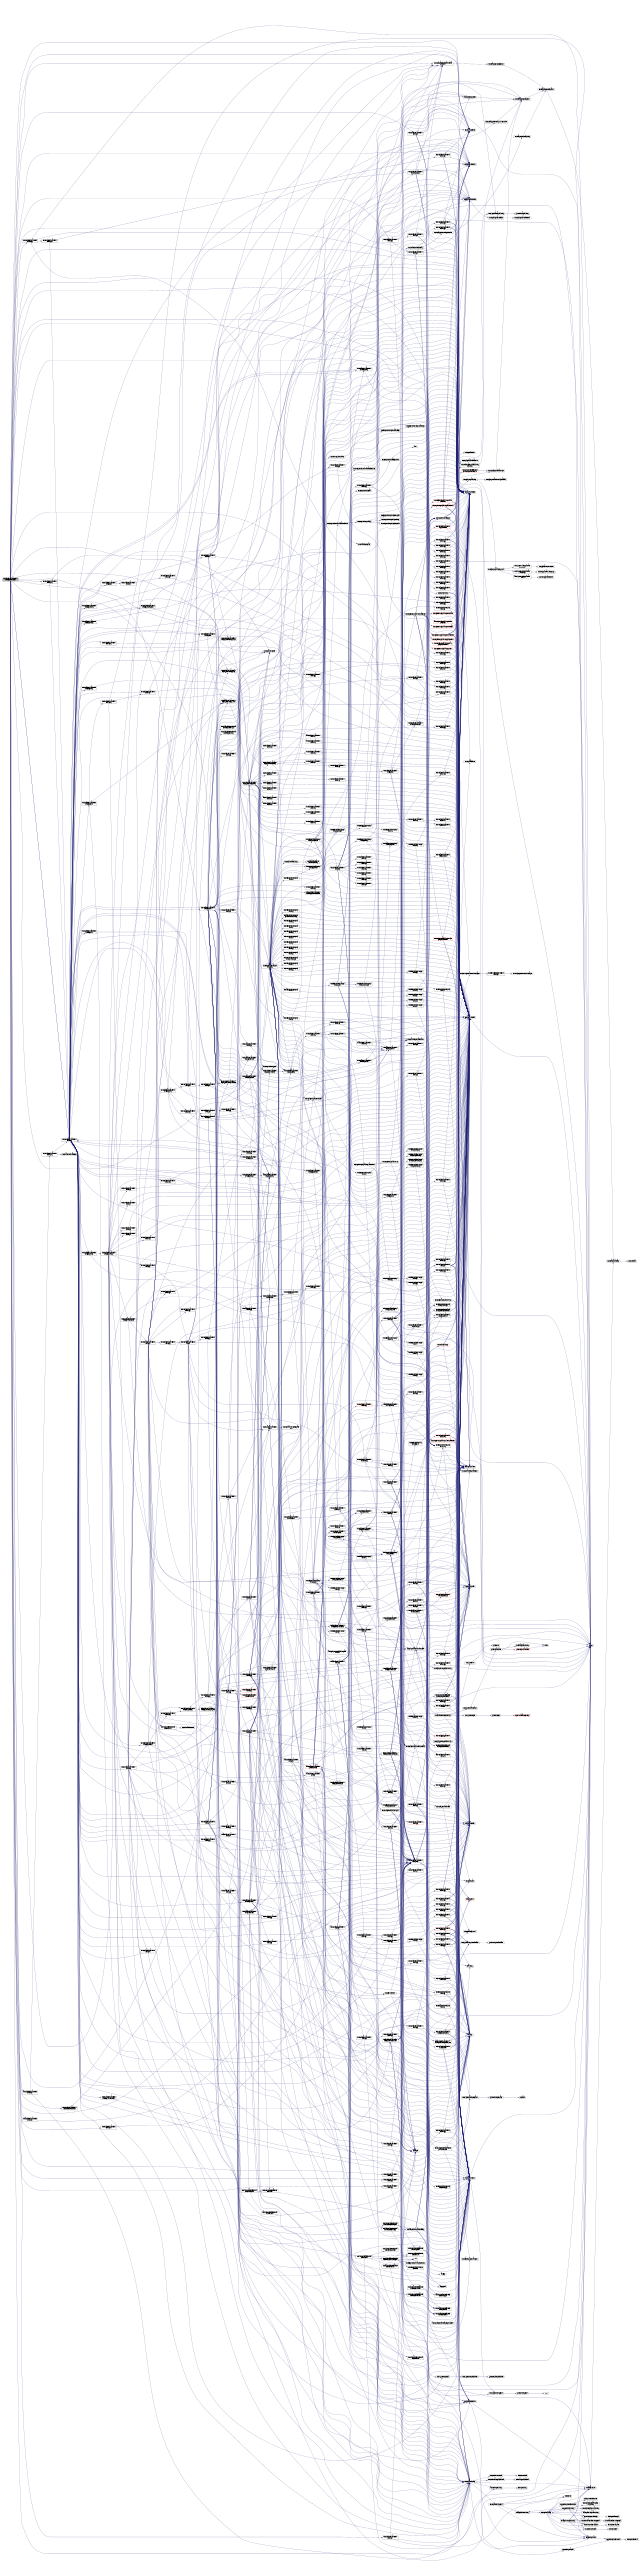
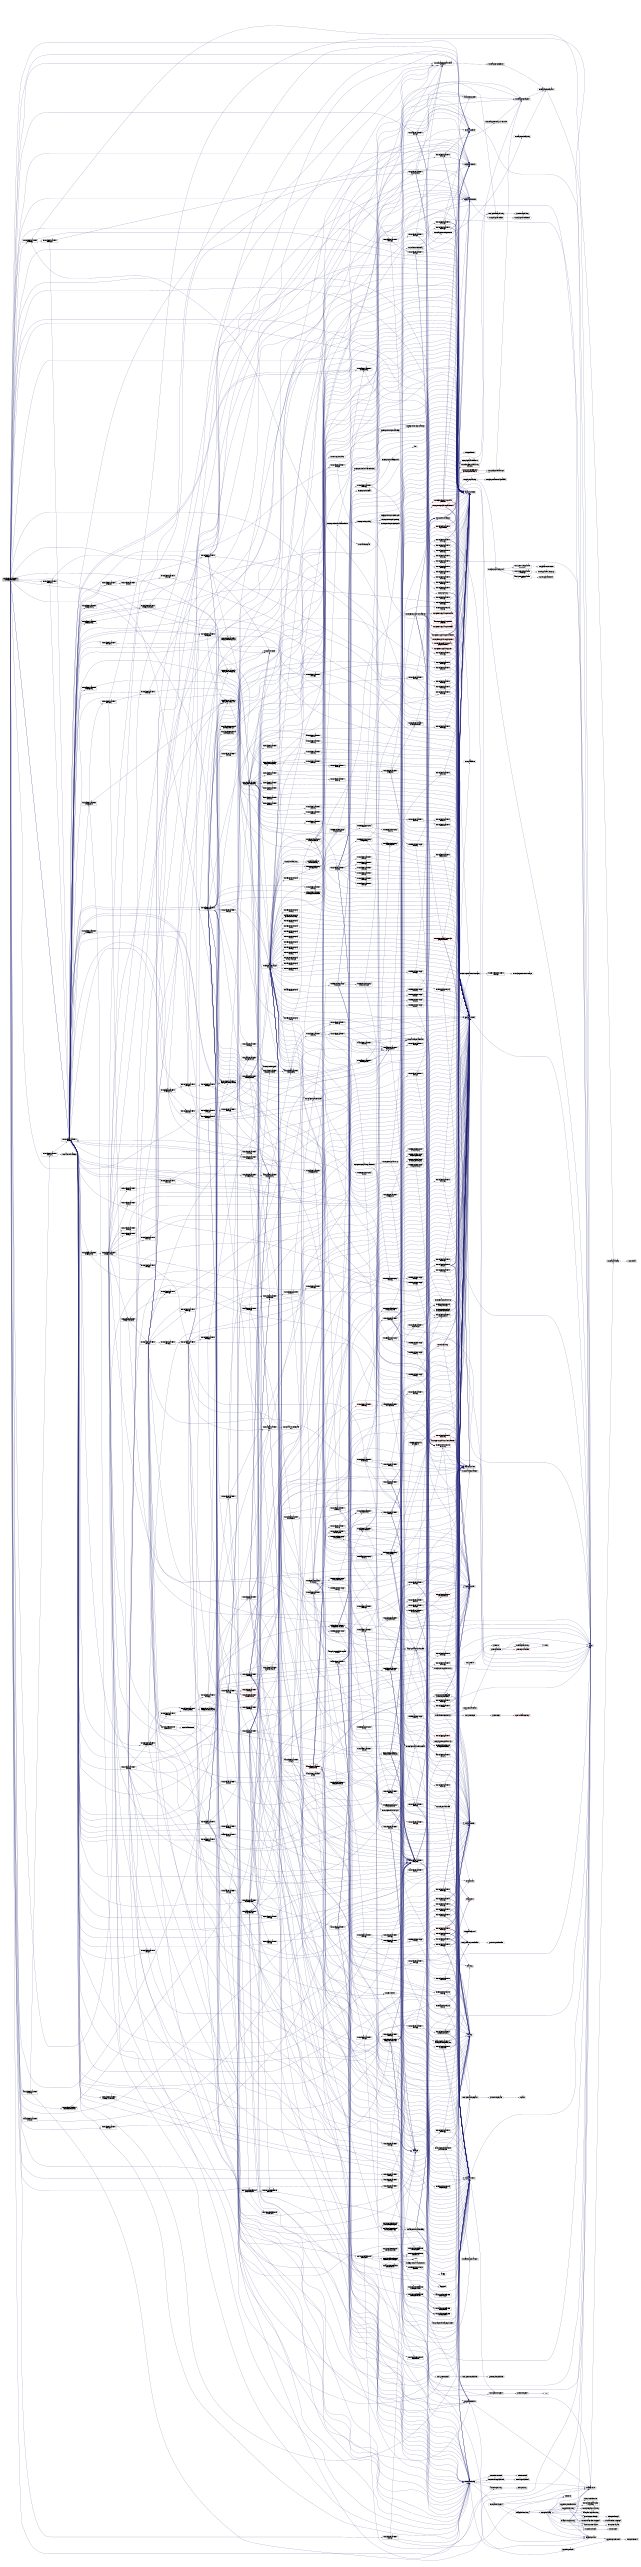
(364, 469) -> (364, 469)
